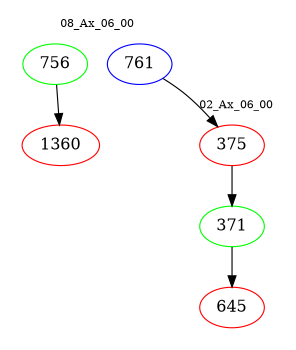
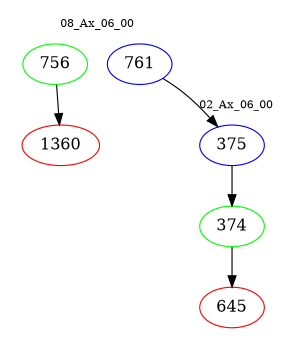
(232, 145) -> (232, 145)
(232, 226) -> (232, 226)
